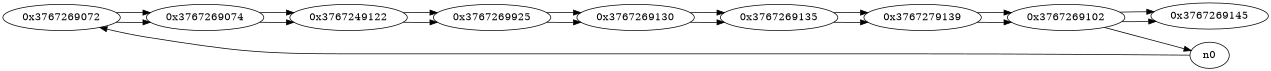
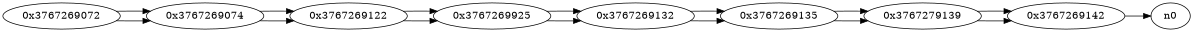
(1210, 16) -> none
(349, 17) -> (349, 16)
(636, 17) -> (636, 16)
(1066, 17) -> (1066, 16)
(648, 54) -> none
